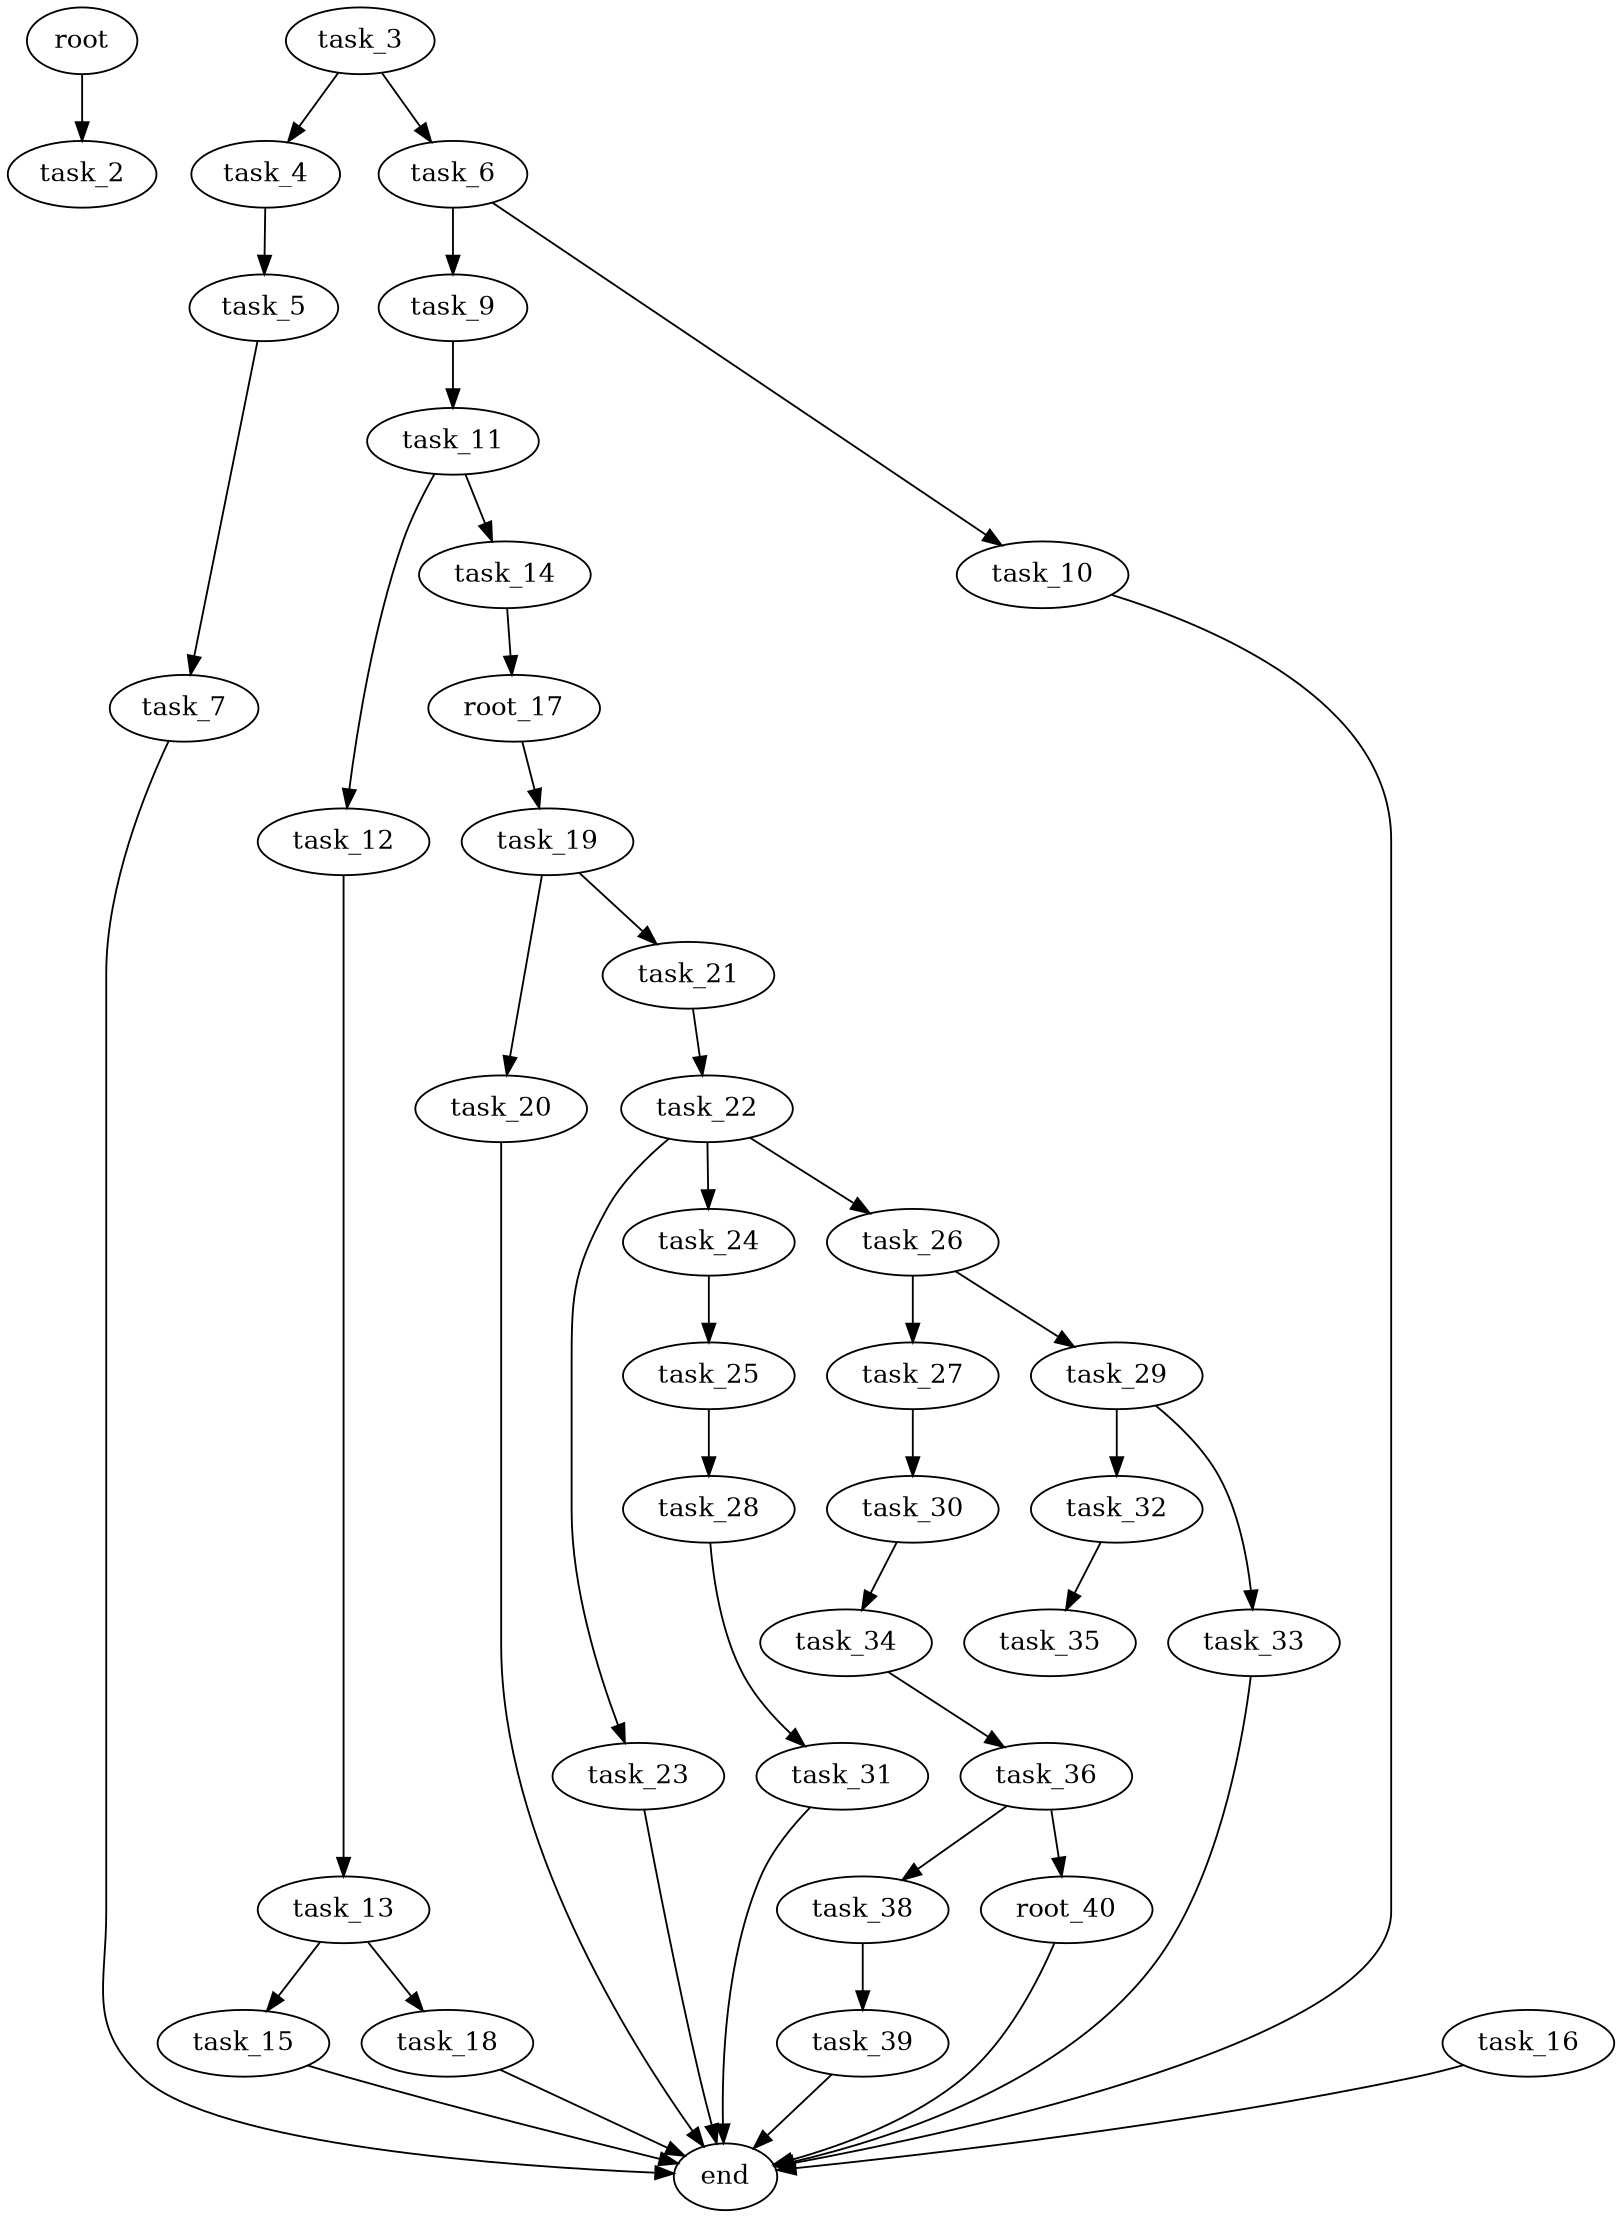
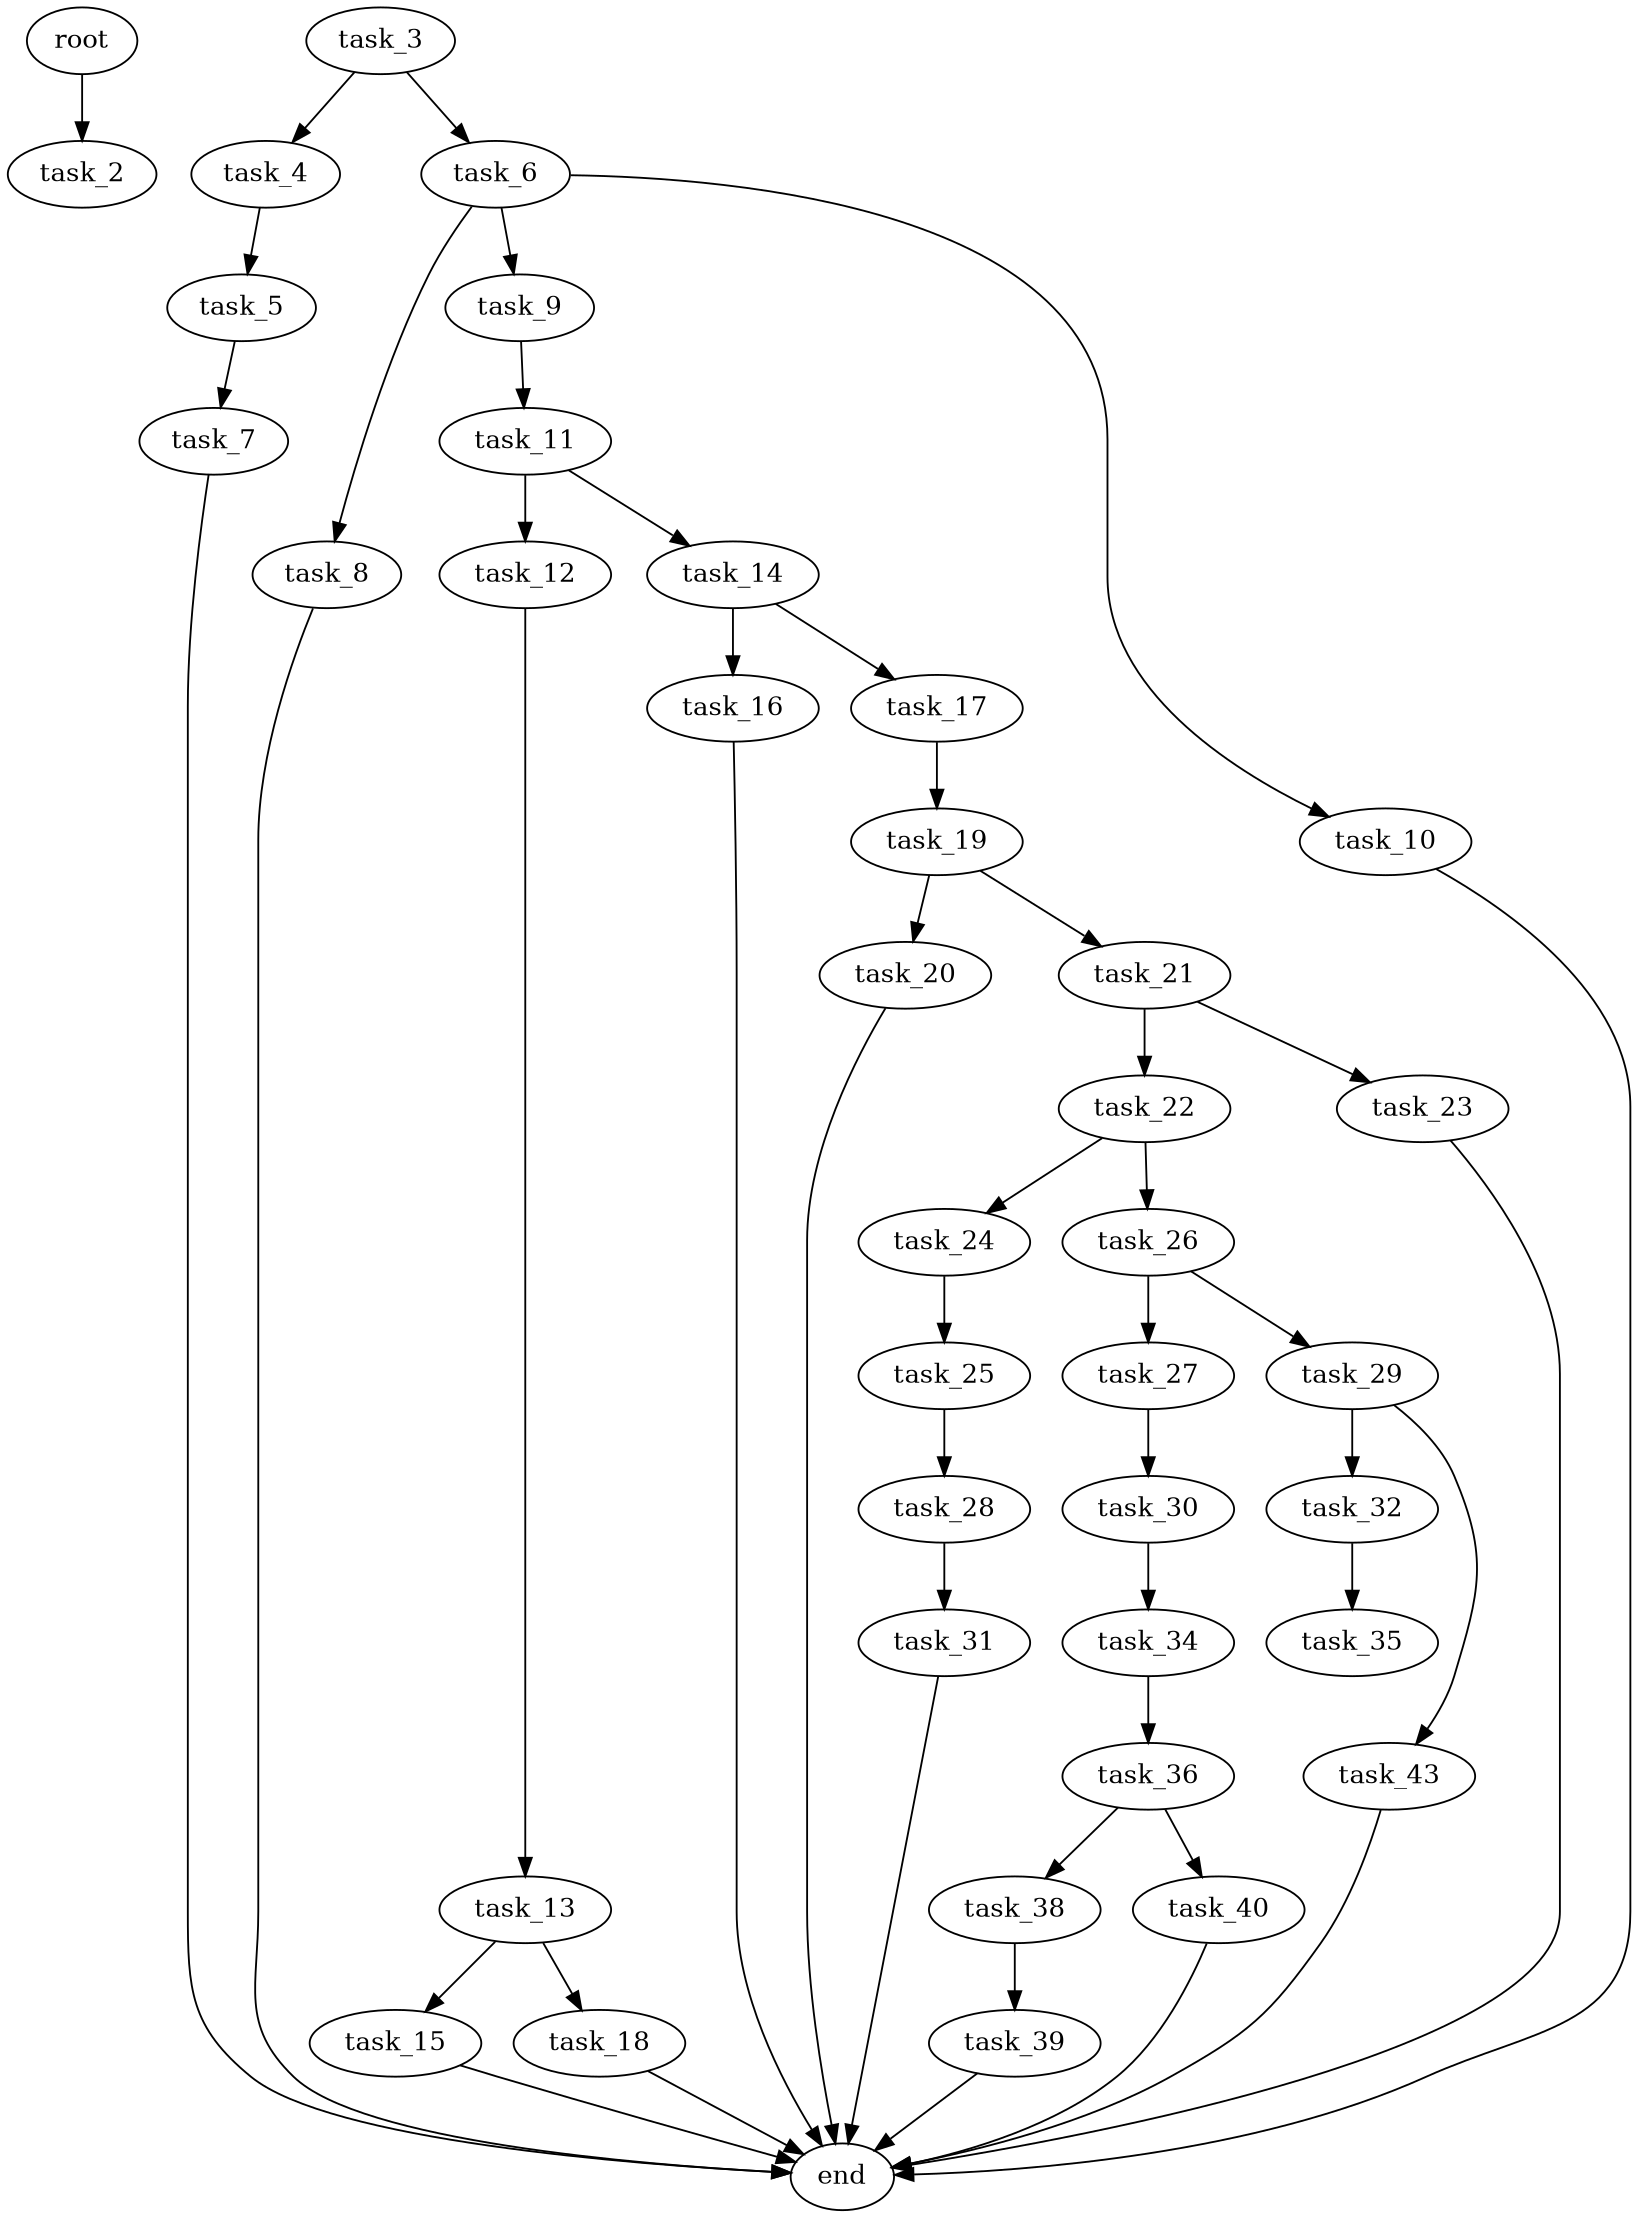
none -> (327, 575)
none -> (733, 632)
(514, 708) -> (937, 708)
(572, 1420) -> (1275, 1038)
(1254, 1643) -> (1389, 1776)
(1067, 1910) -> (1219, 1910)
